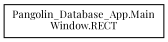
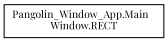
(84, 21) -> (84, 21)
